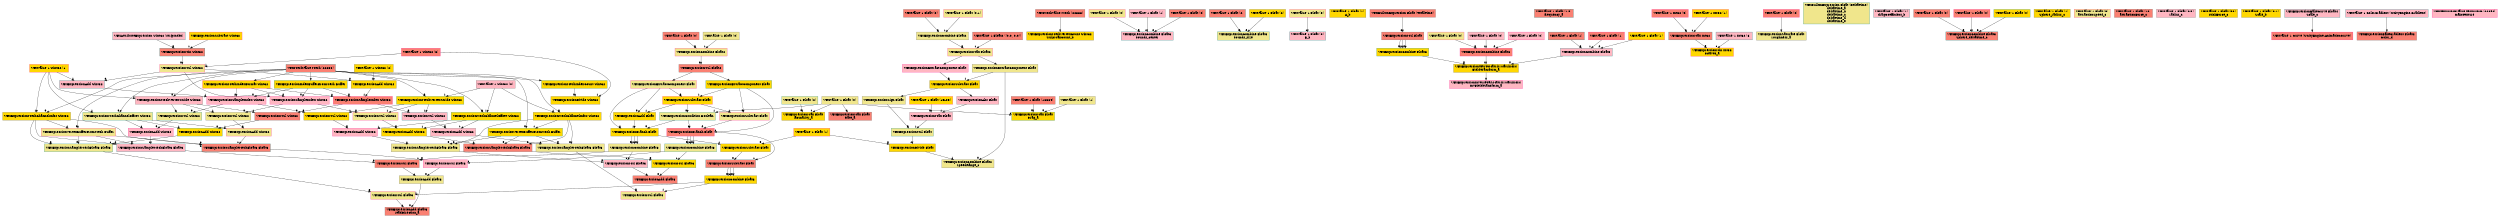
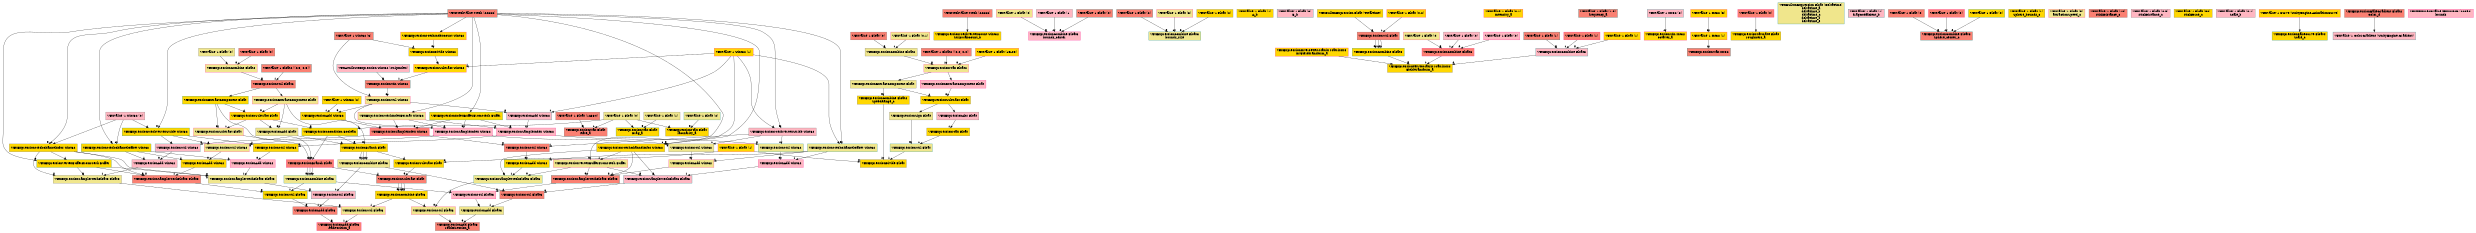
(1403, 13) -> (1350, 13)
none -> (1406, 13)
none -> (1503, 13)
(1670, 13) -> (1709, 13)
(2052, 13) -> (2027, 13)
(2133, 13) -> (2108, 13)
(2176, 13) -> (2151, 13)
(2261, 13) -> (2236, 13)
(2312, 13) -> (2300, 36)
(2465, 13) -> (2441, 13)
(1308, 23) -> (1175, 23)
(2387, 23) -> (2374, 24)
(1680, 24) -> (1709, 24)
(2312, 24) -> (2300, 23)
(1147, 36) -> (1054, 36)
(1781, 36) -> (1756, 36)
(1972, 36) -> (1946, 36)
(2312, 36) -> (2300, 13)
(1700, 43) -> none
(421, 52) -> (354, 36)
none -> (436, 59)
none -> (591, 60)
none -> (286, 68)
(1486, 75) -> (1365, 60)
(236, 84) -> (392, 116)
(574, 84) -> (433, 36)
(1486, 84) -> (1312, 52)
(931, 107) -> (973, 60)
(1033, 107) -> (581, 123)
(635, 116) -> (277, 132)
(688, 116) -> (330, 132)
(931, 116) -> (948, 132)
(939, 155) -> (883, 131)
(968, 164) -> (883, 100)
none -> (339, 227)
